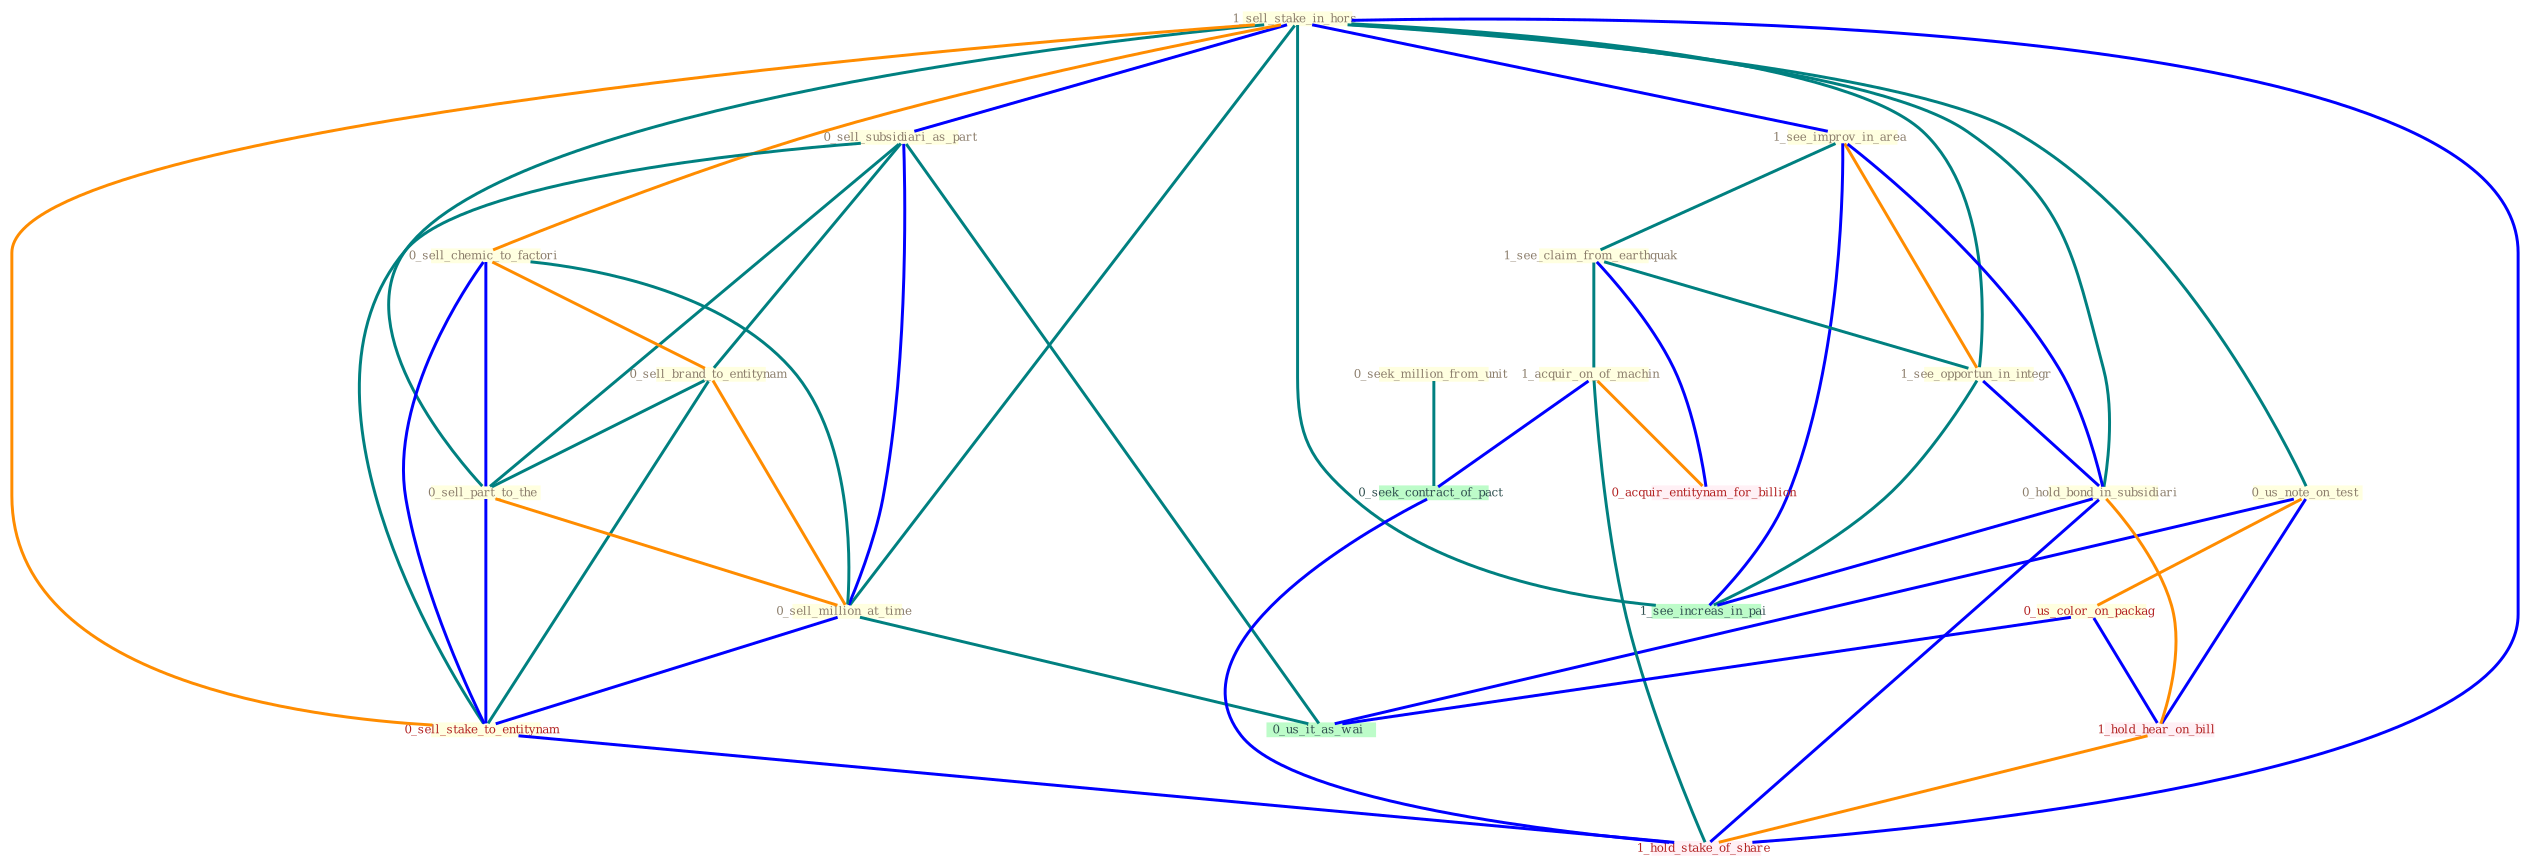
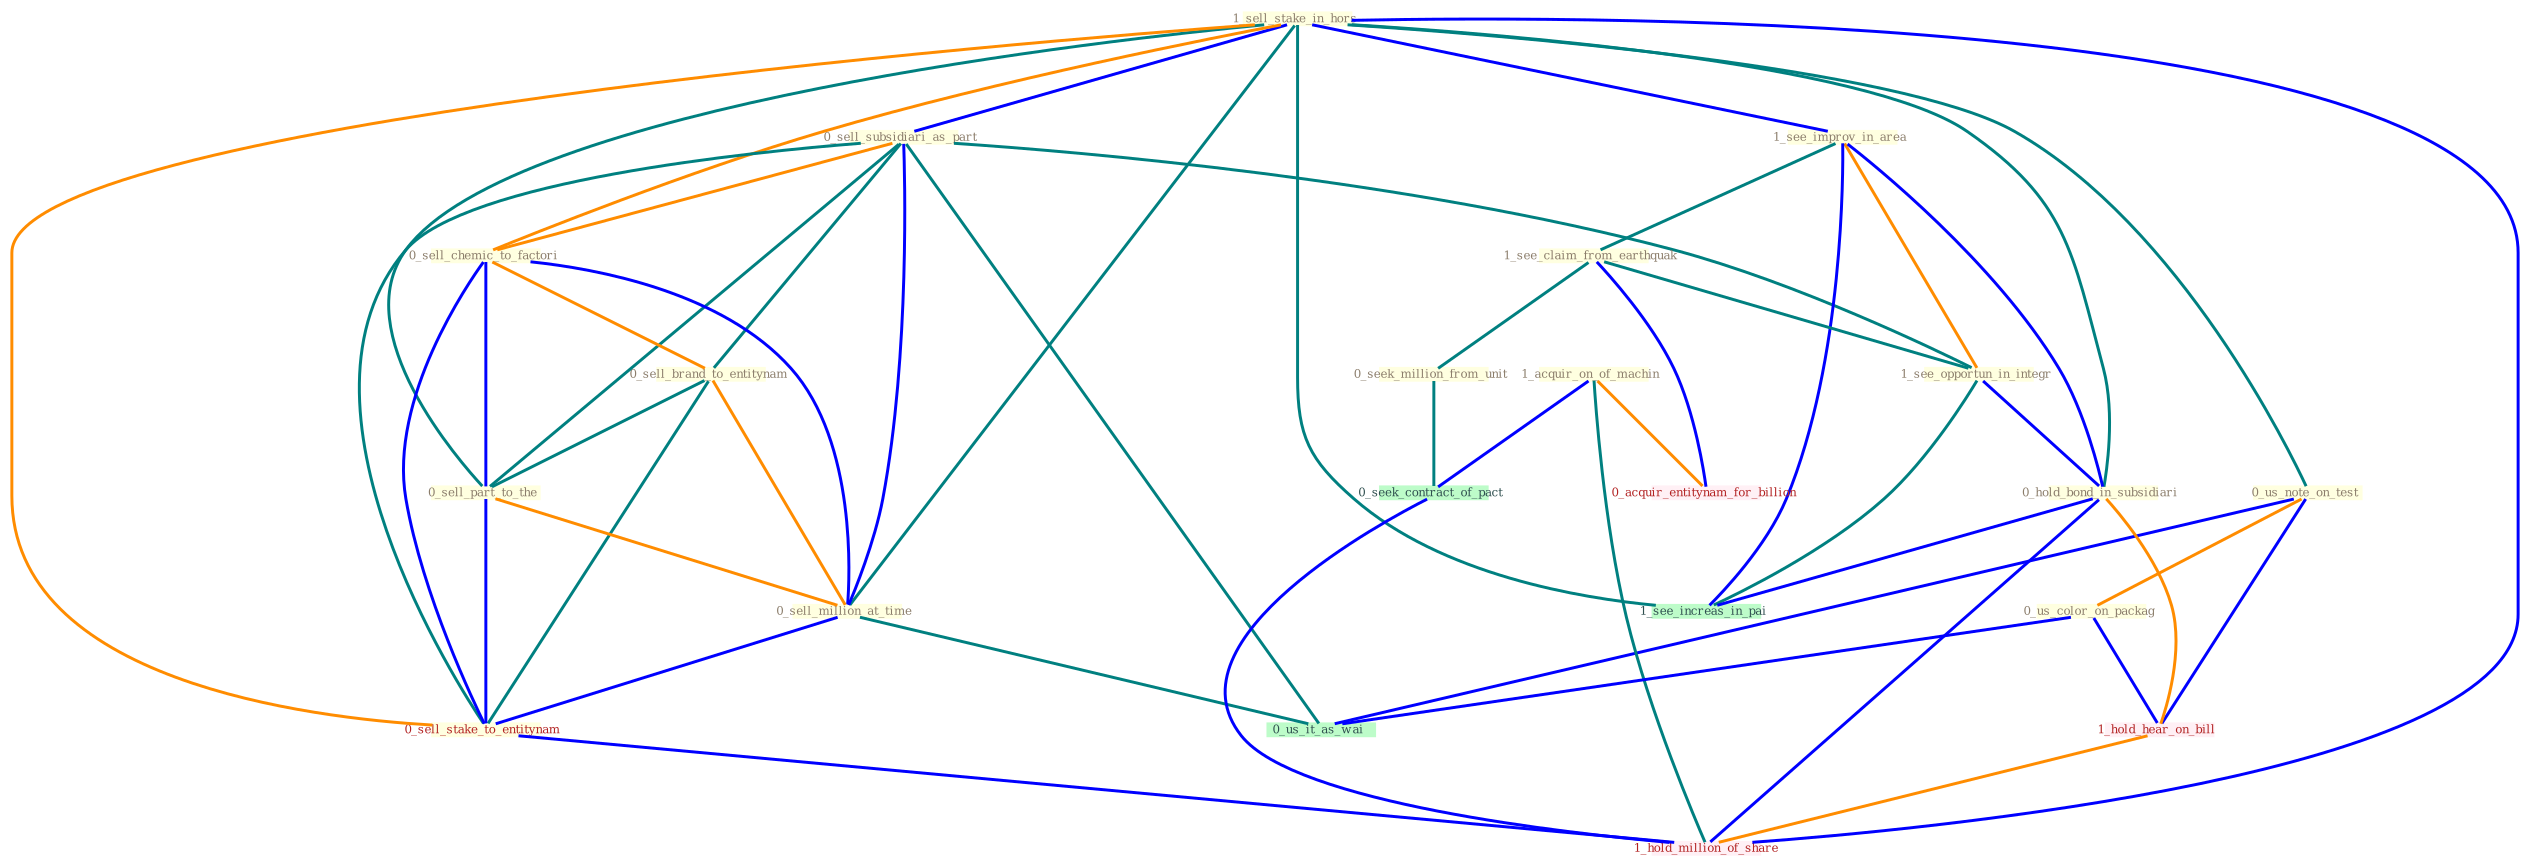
(1922, 131) -> (1475, 206)
none -> (695, 197)
(1594, 315) -> (1513, 315)
(777, 355) -> (777, 355)
(2092, 611) -> (2092, 611)
(1706, 848) -> (1706, 848)
